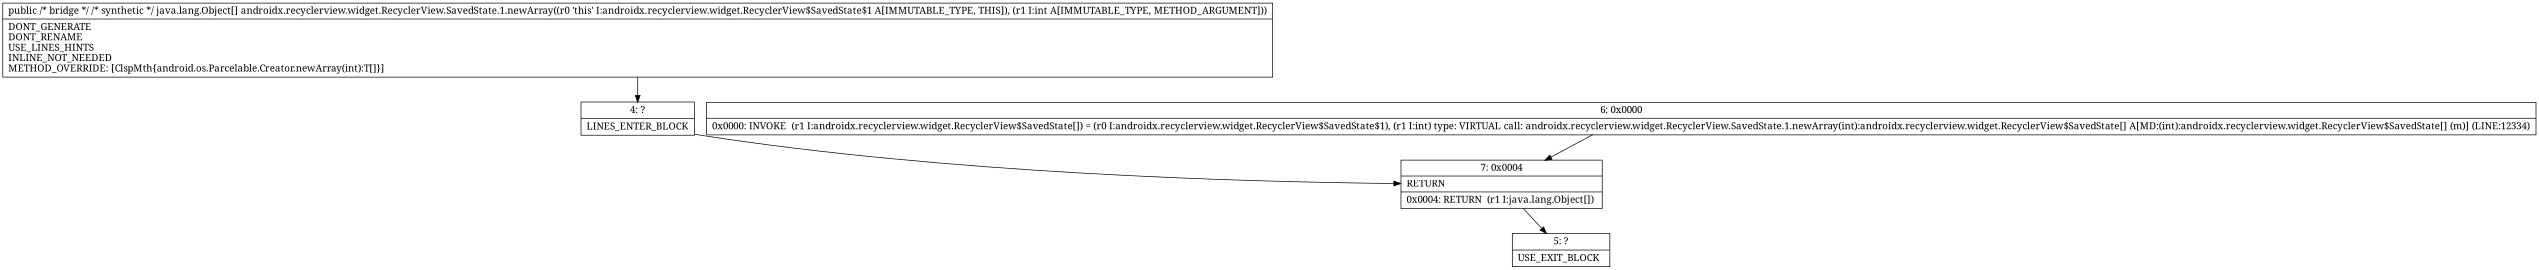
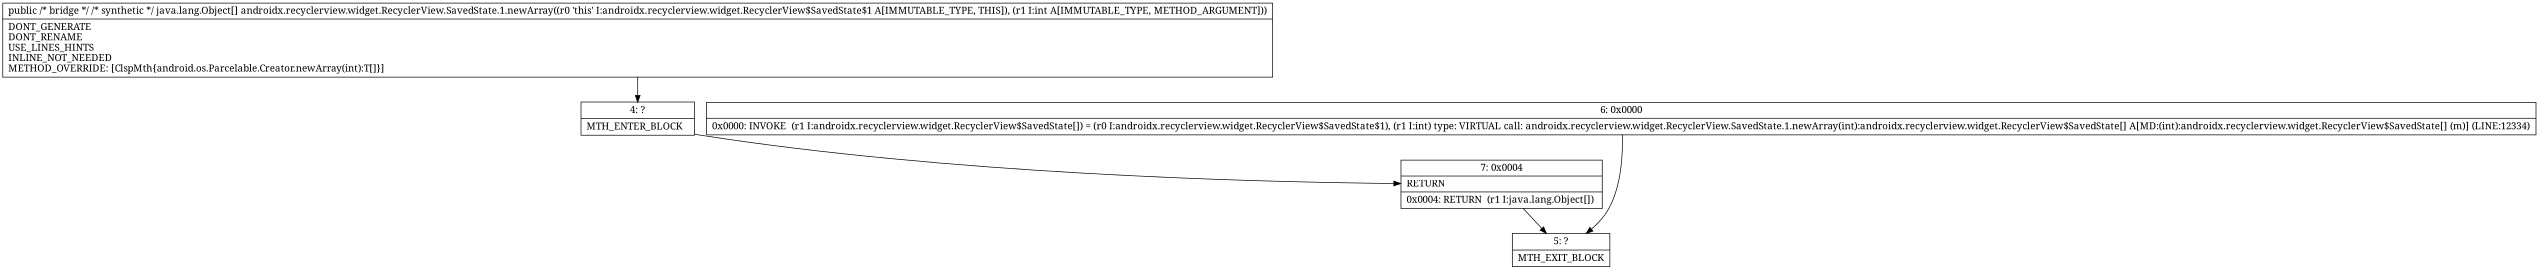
(638, 127) -> (635, 127)
(1572, 146) -> (1617, 186)
(1559, 258) -> (1561, 258)
